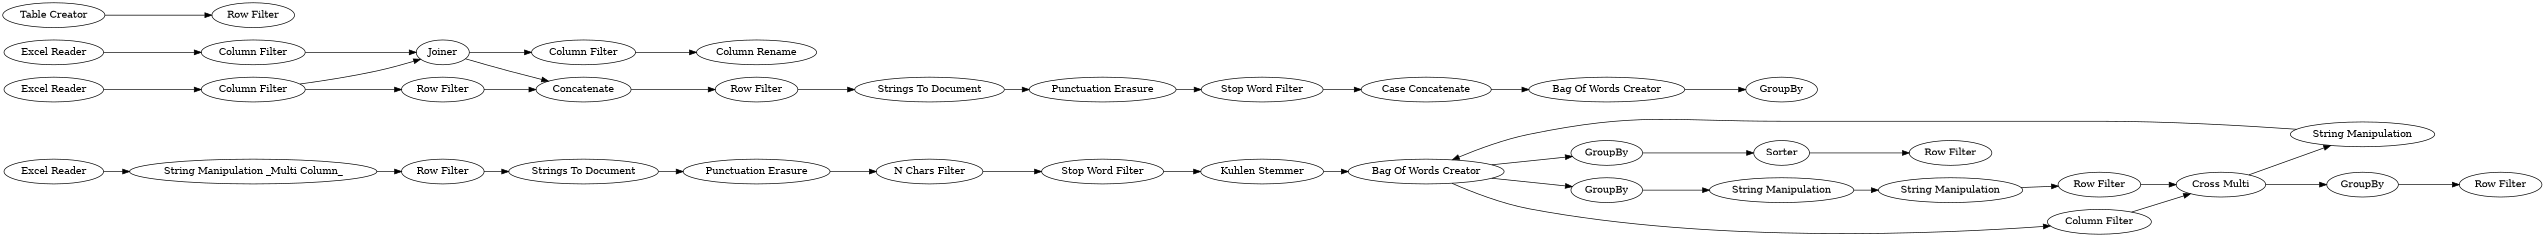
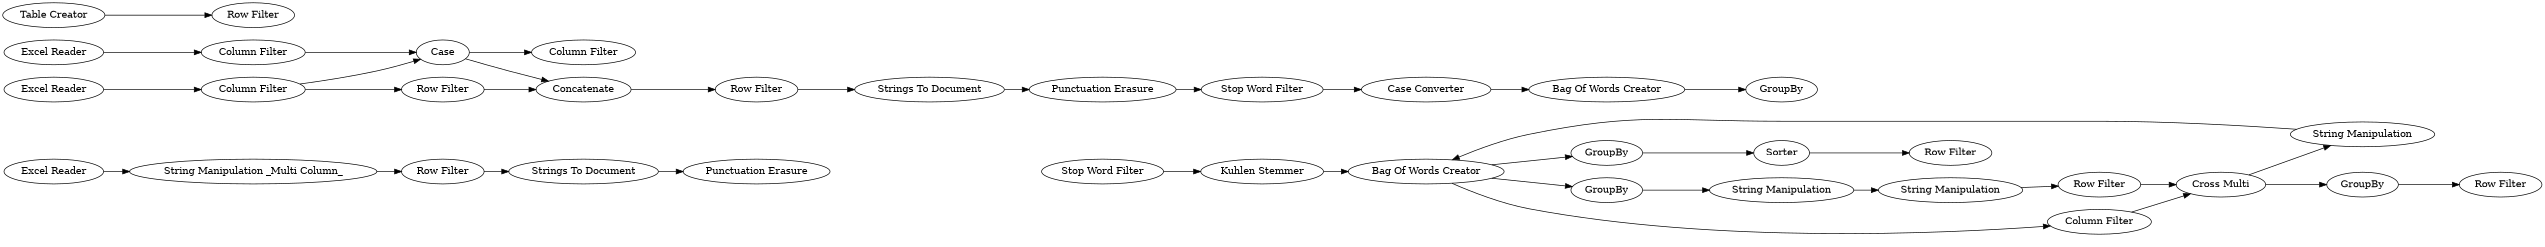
(443, 52) -> (443, 52)
(757, 52) -> none
(1426, 90) -> (1426, 90)
(930, 172) -> none
